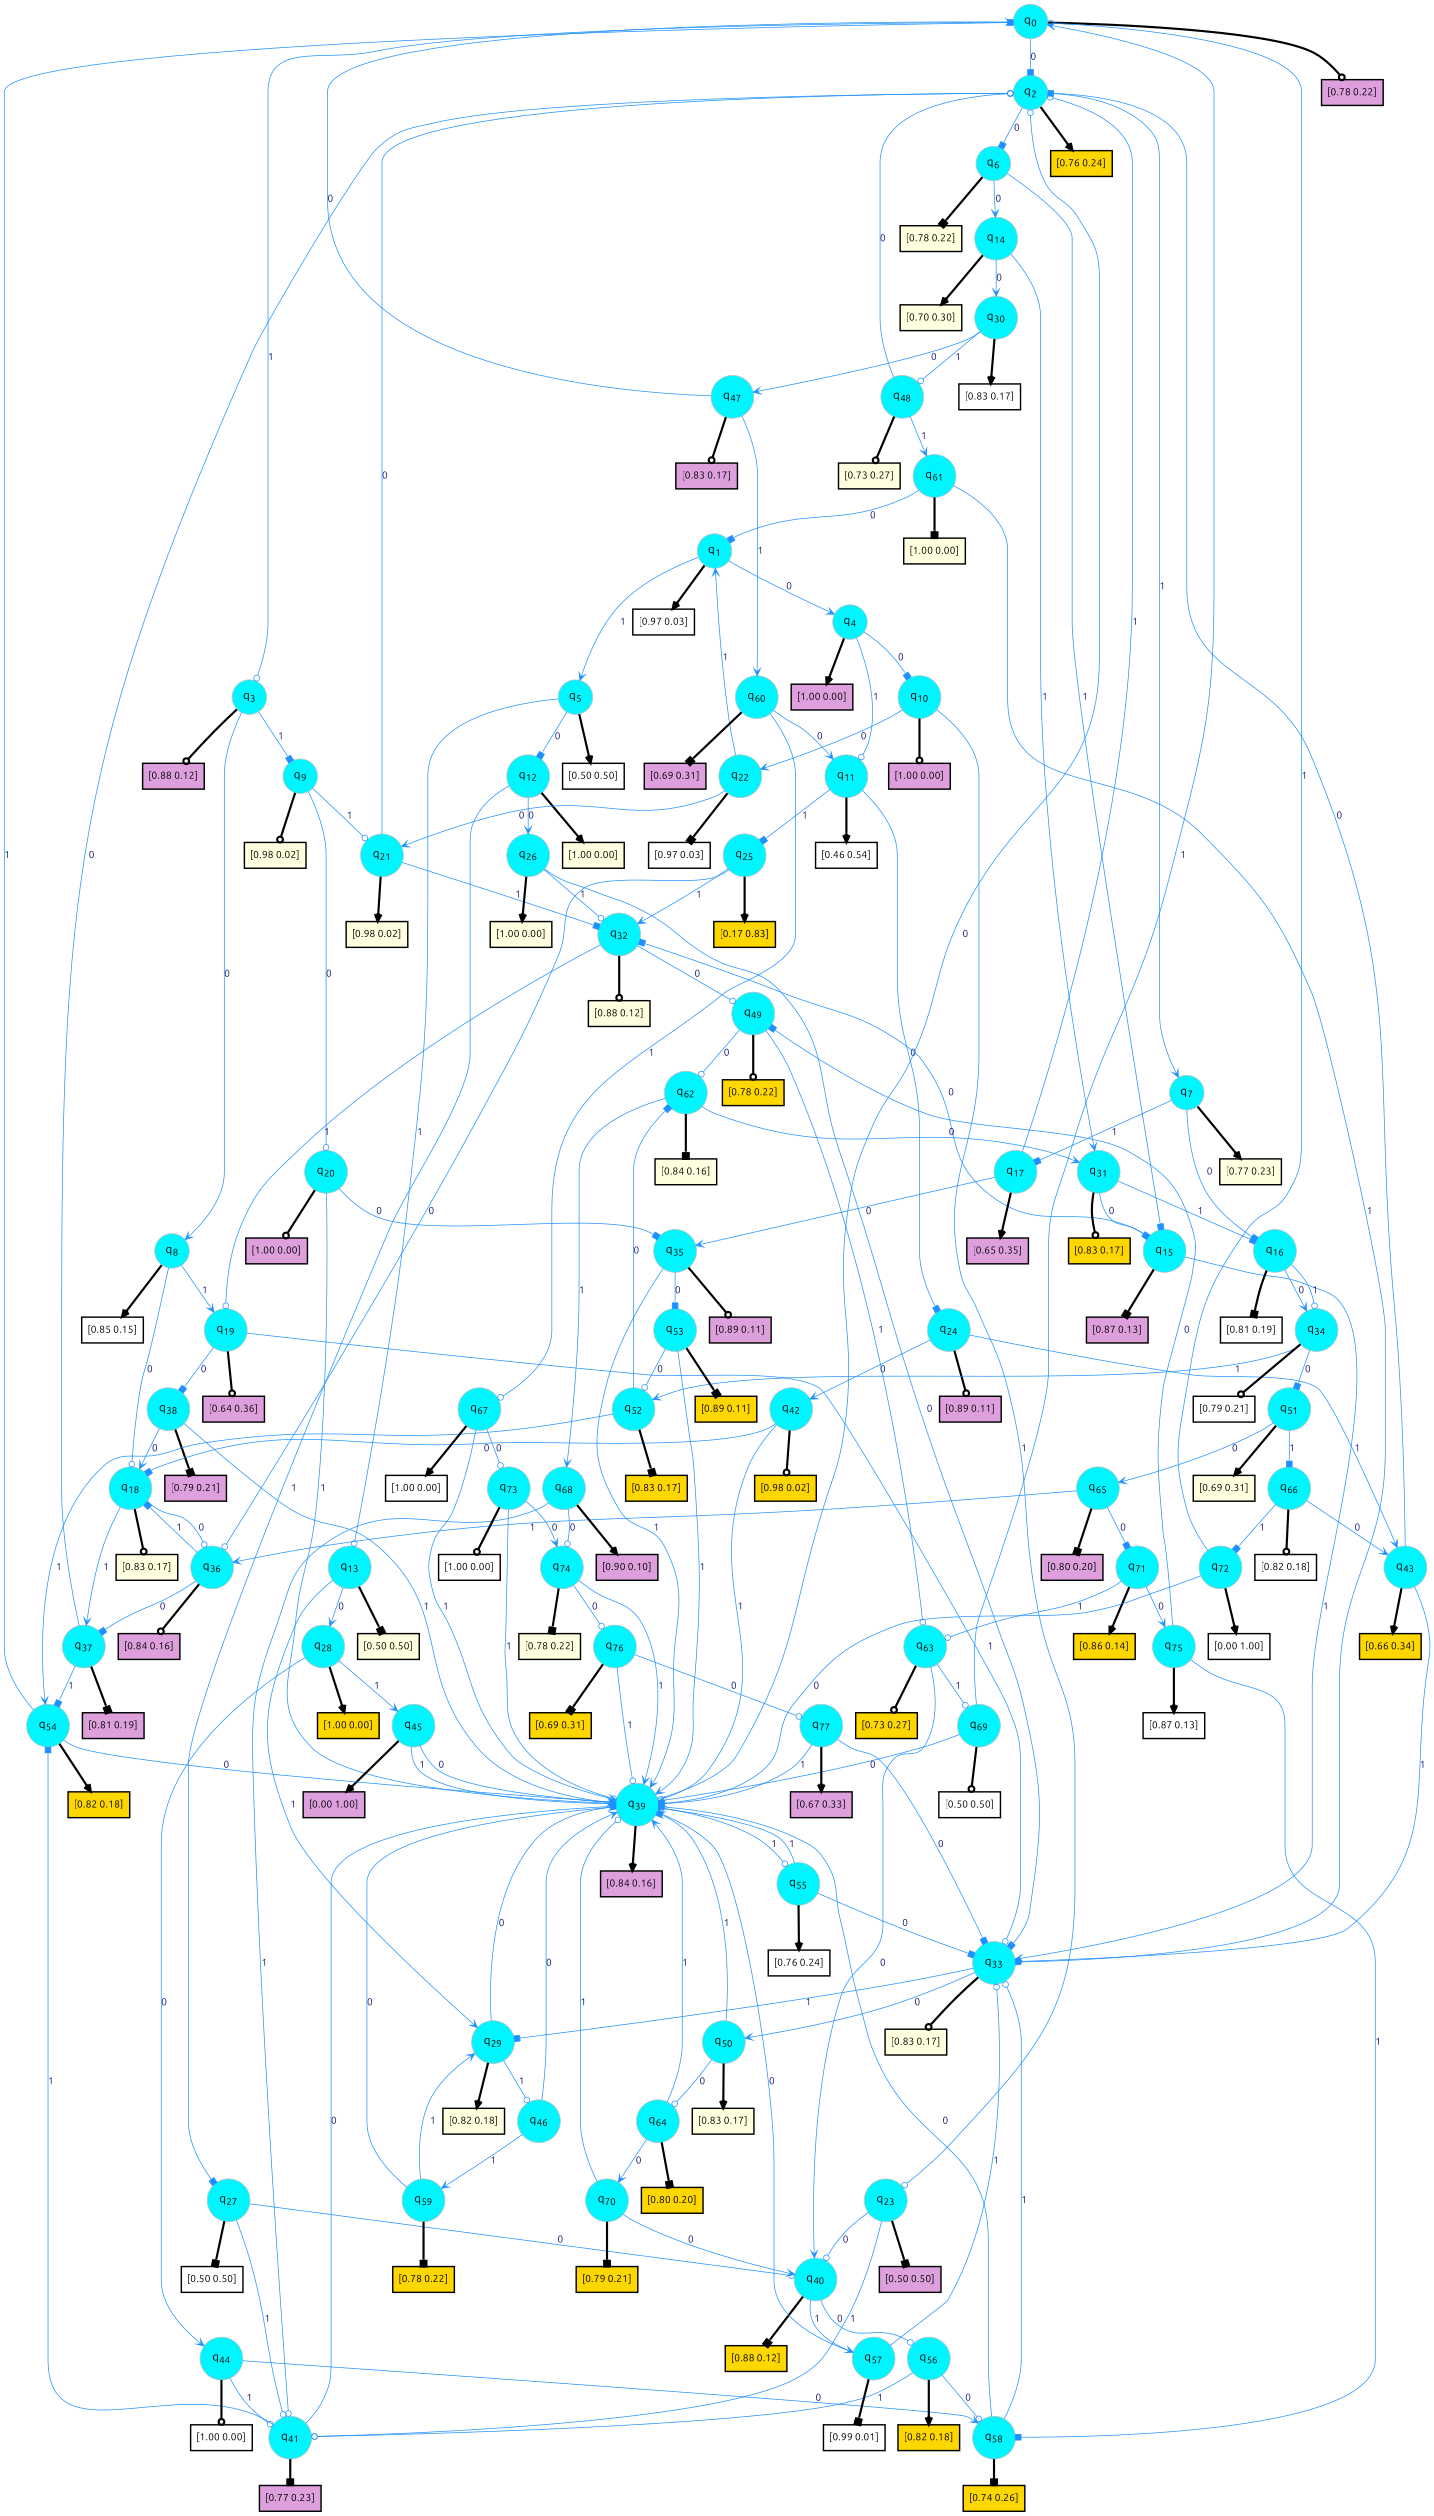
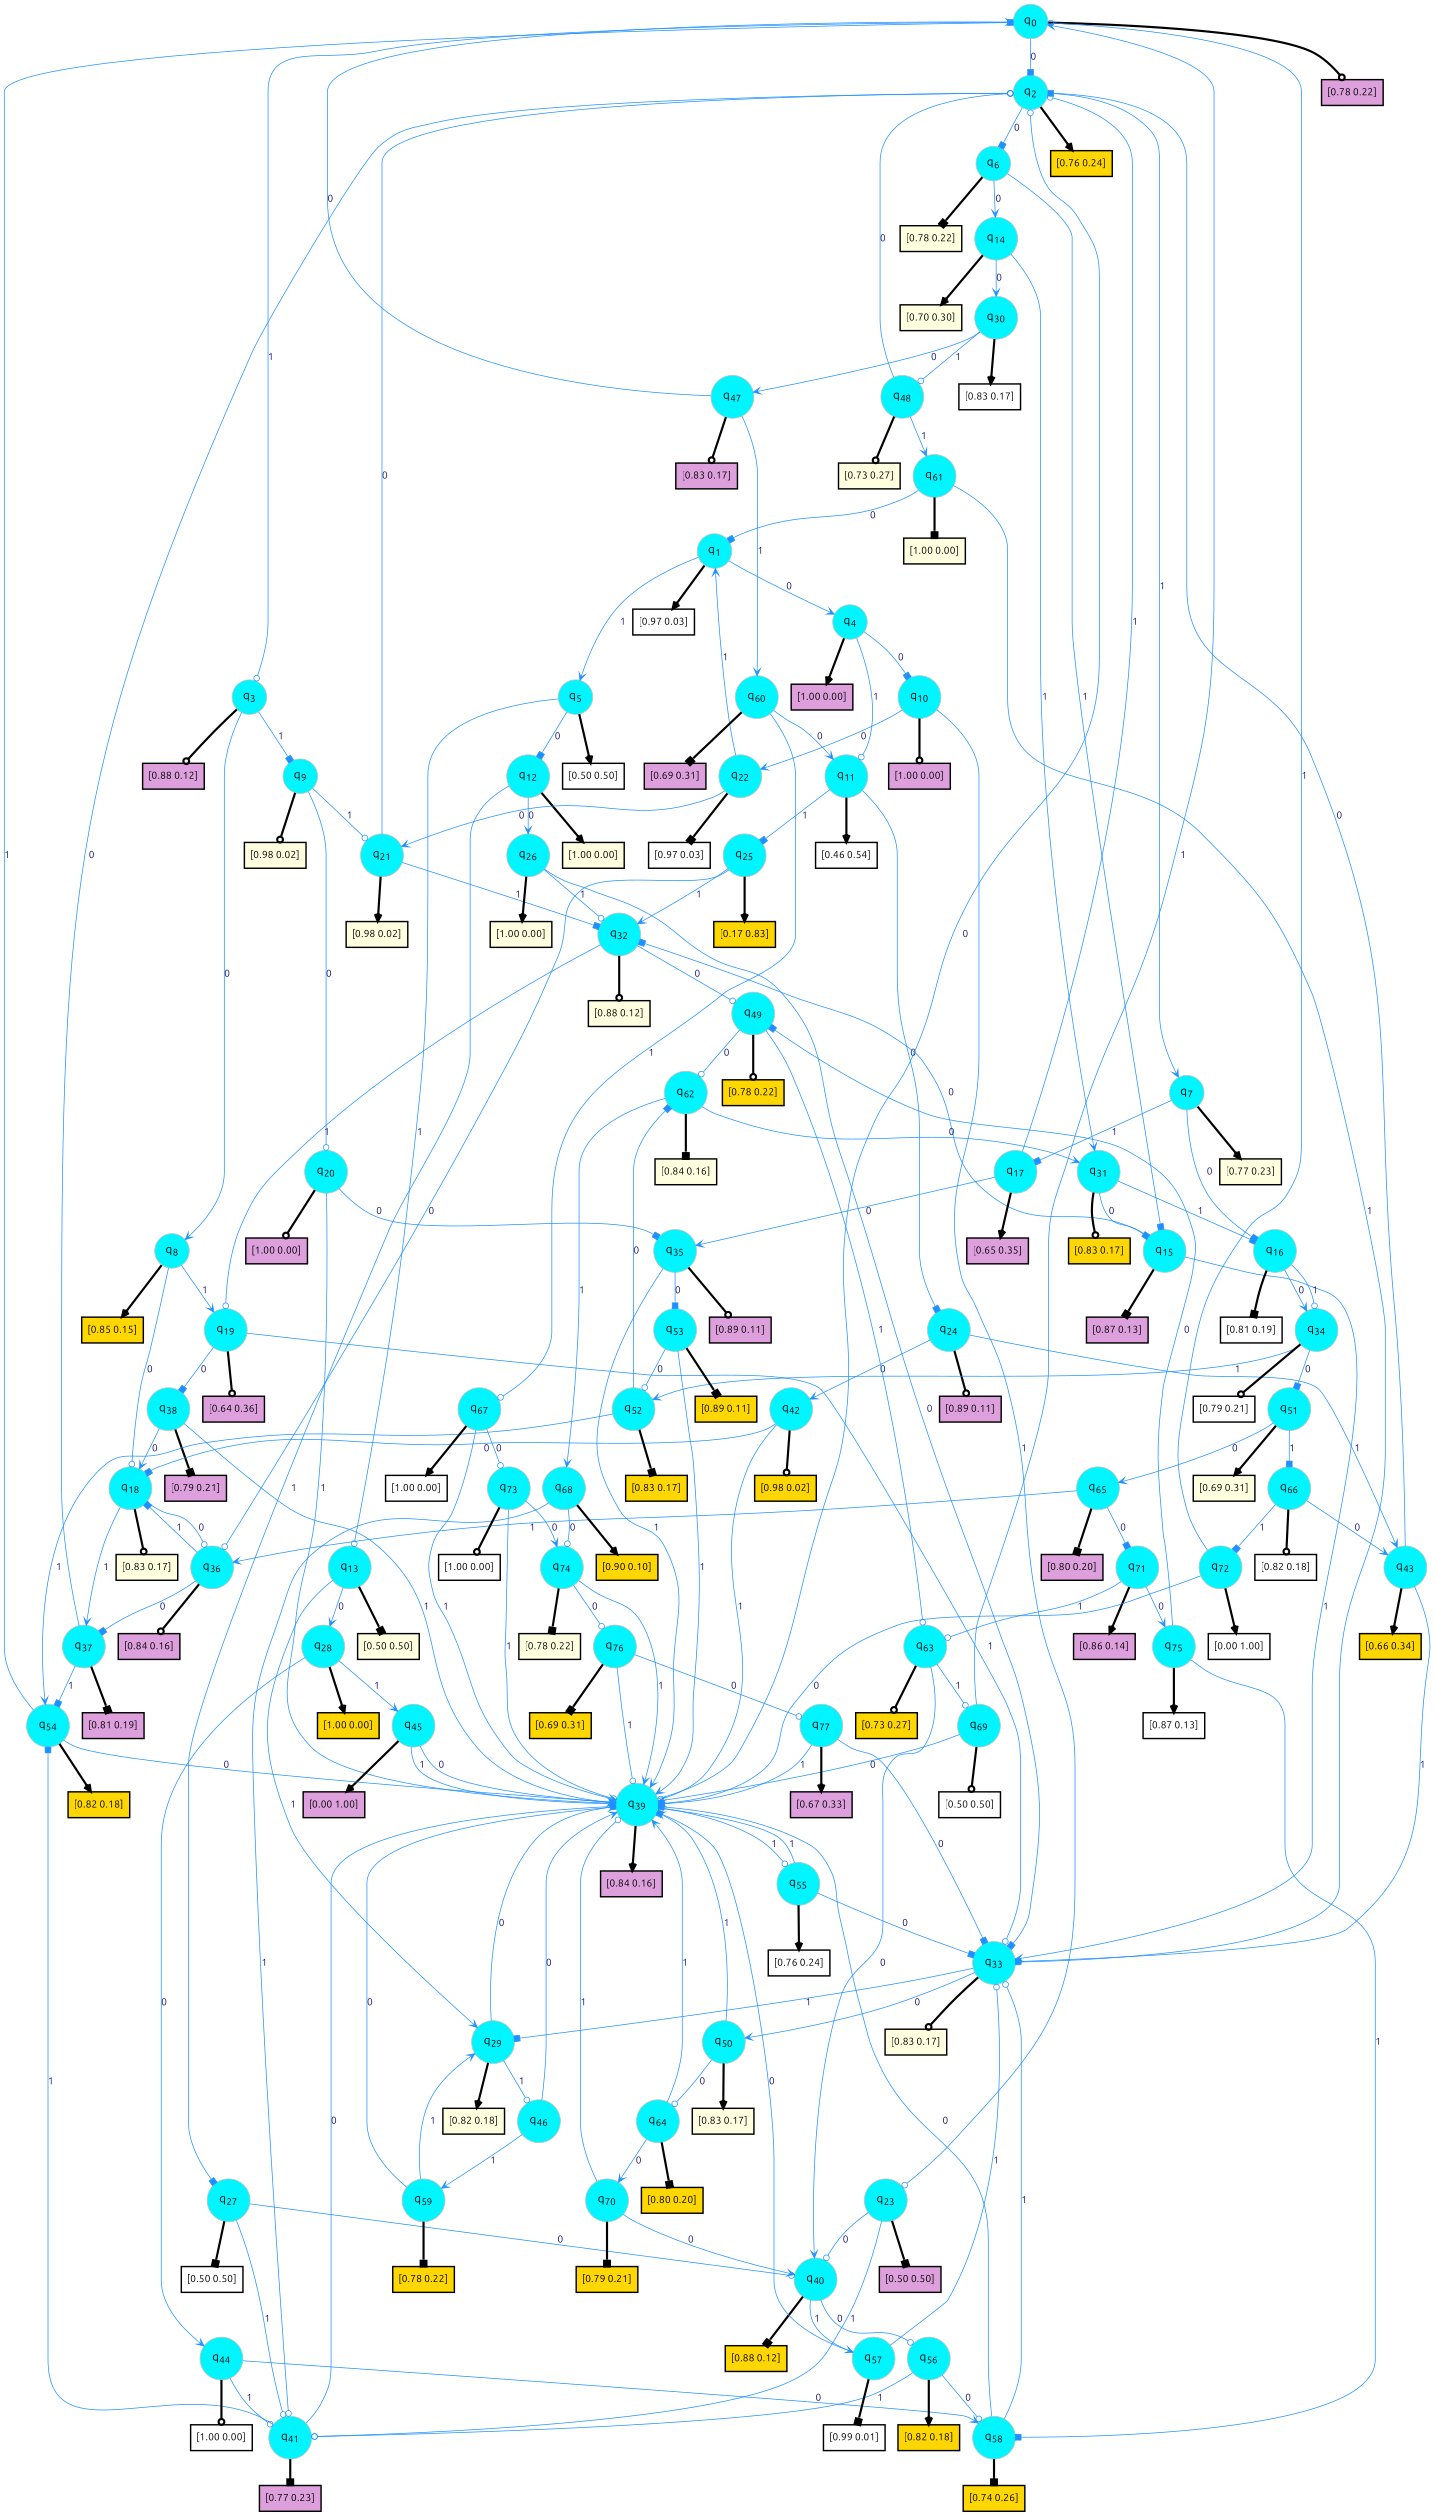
(113, 1330) -> (113, 1330)
(627, 1567) -> (627, 1567)
(1104, 1646) -> (1104, 1646)
